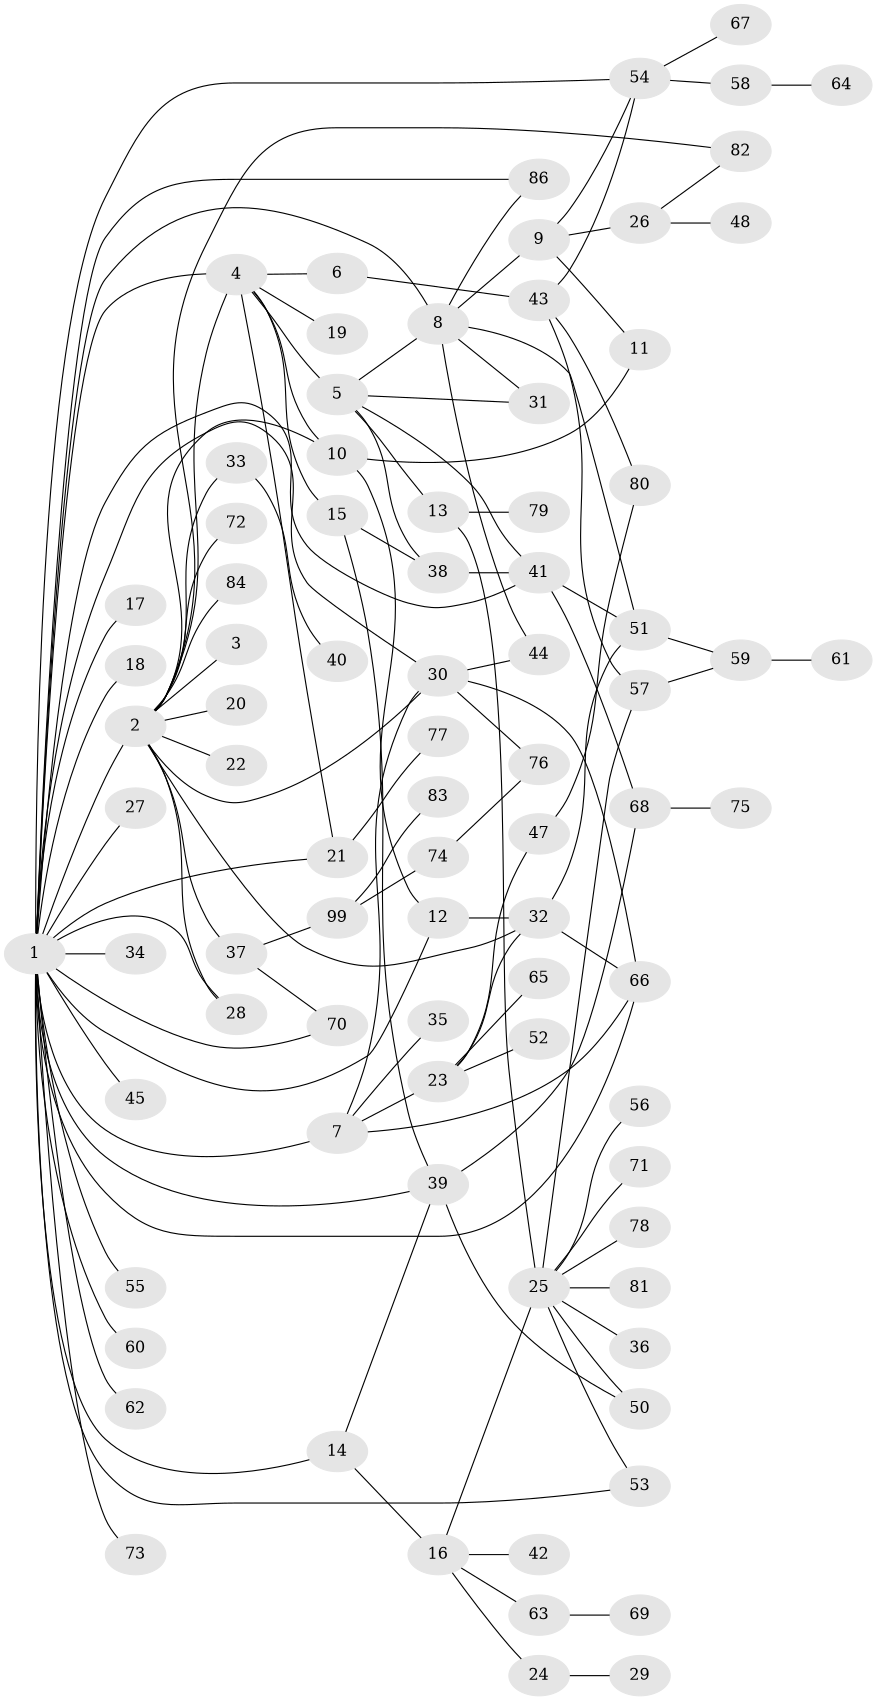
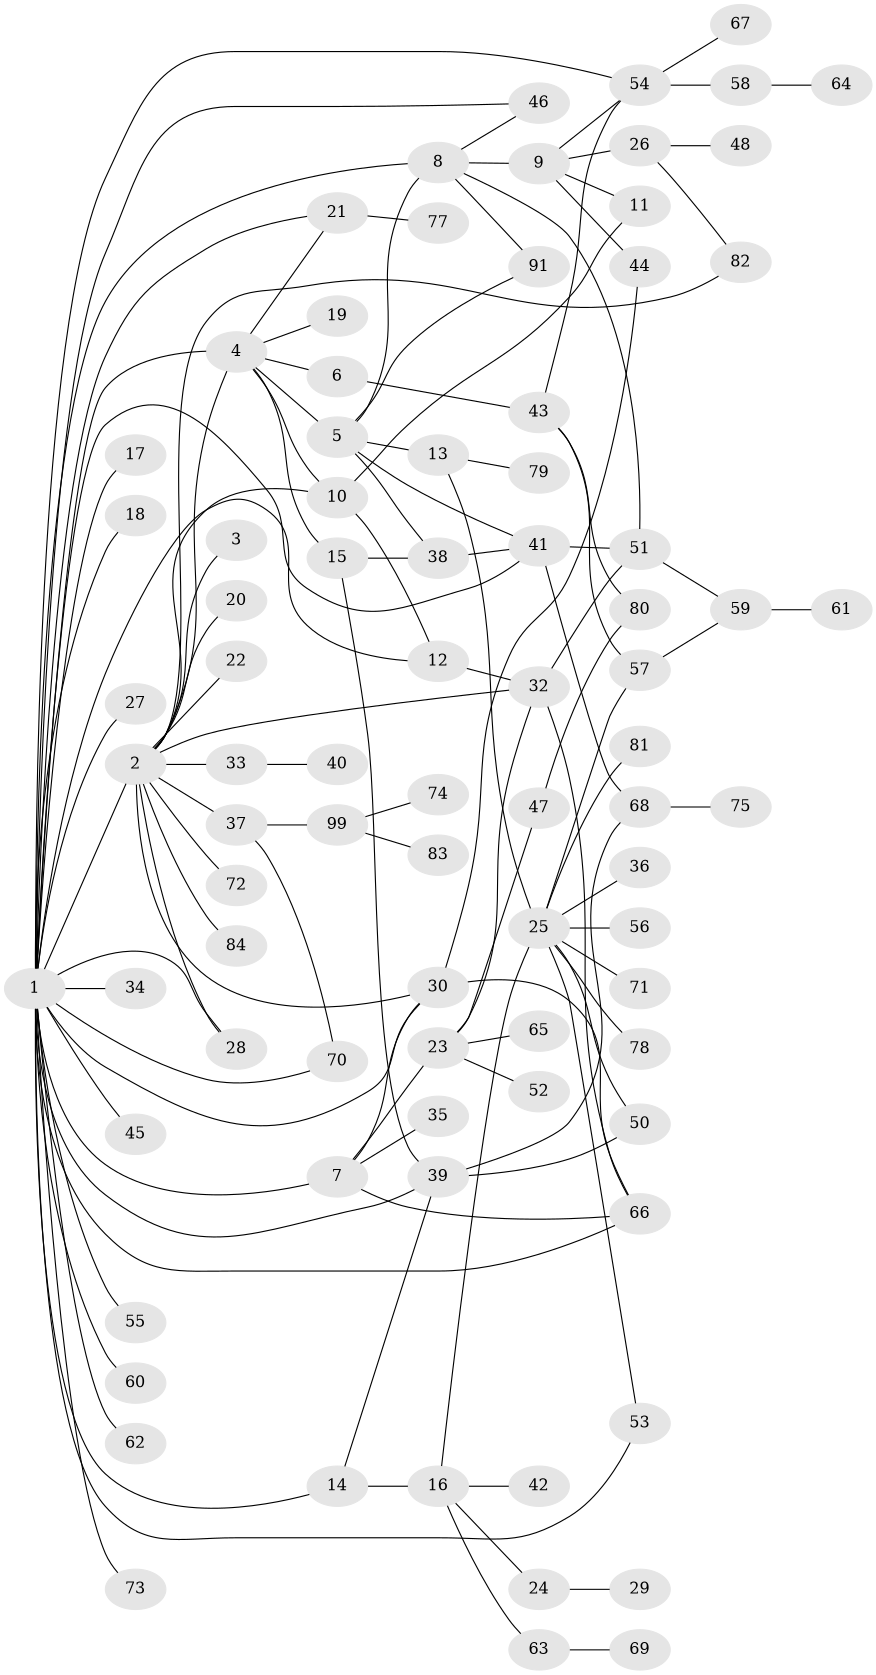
(539, 179) -> (539, 103)
(539, 404) -> (539, 267)
(468, 471) -> (589, 215)
(539, 764) -> none
